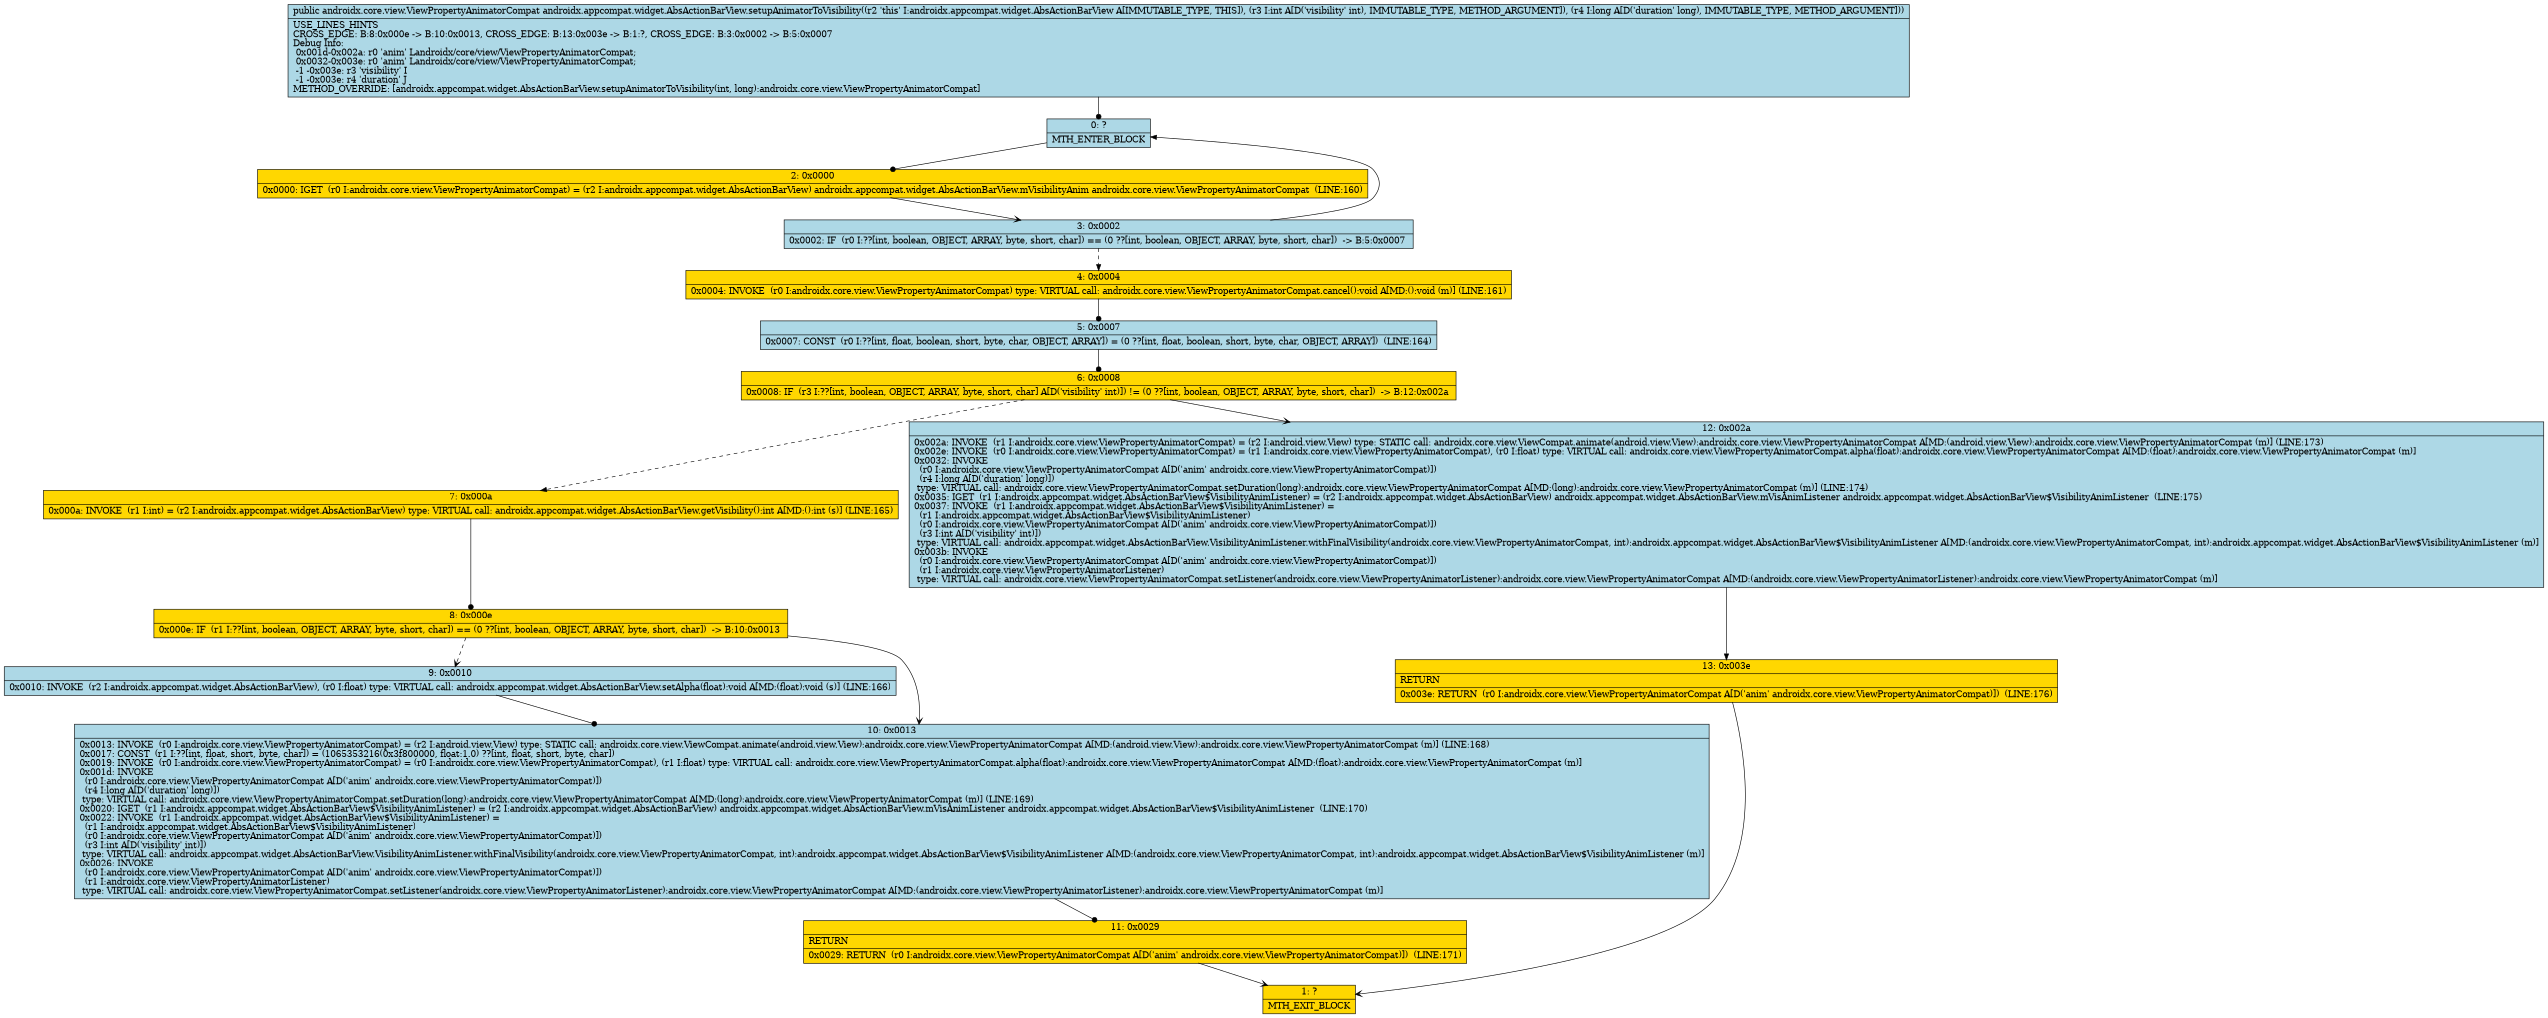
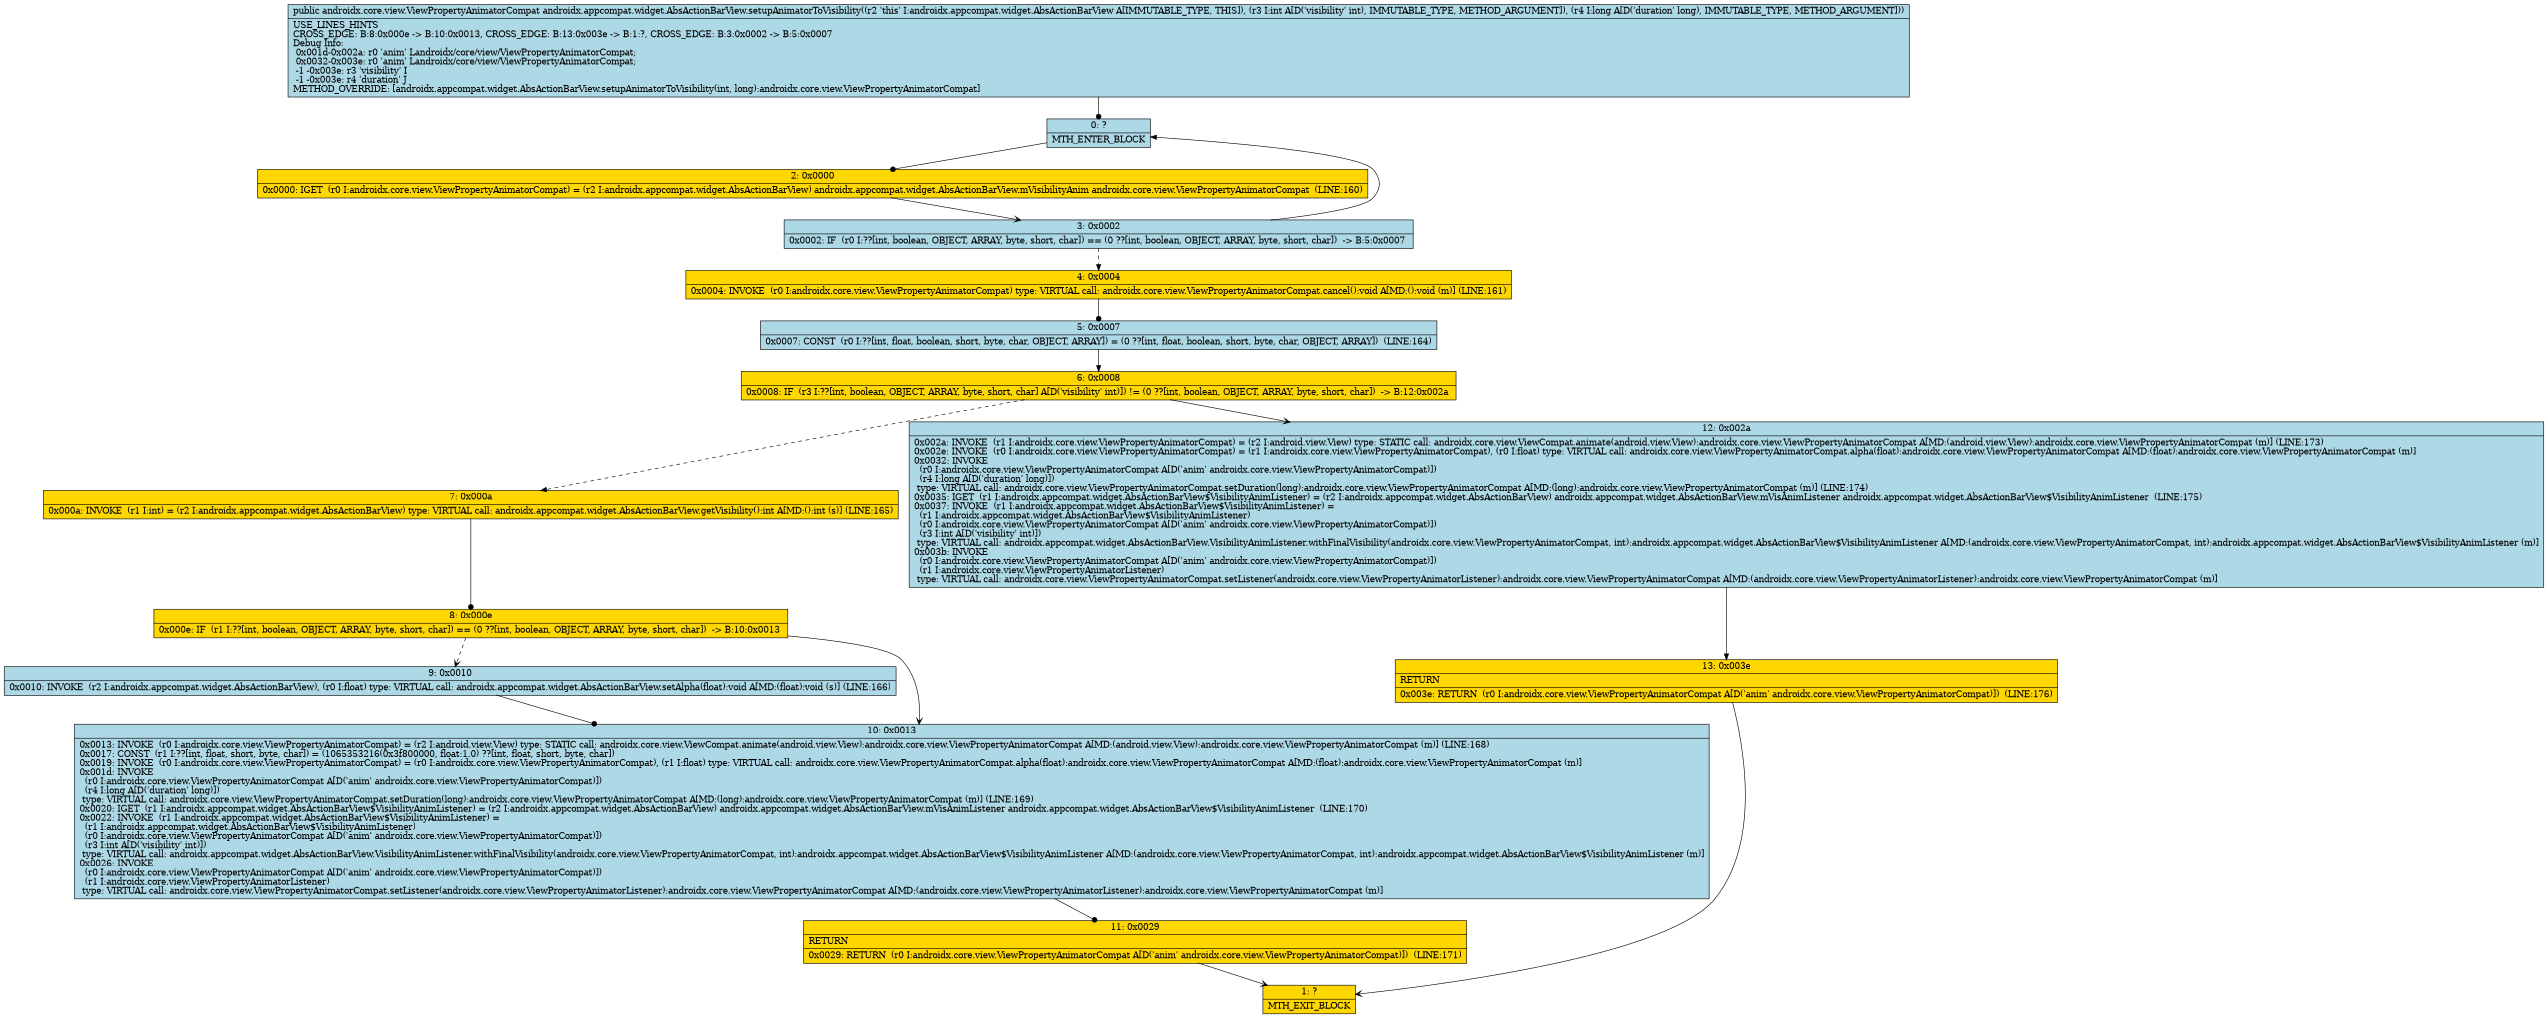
(1099, 358) -> (1099, 358)
